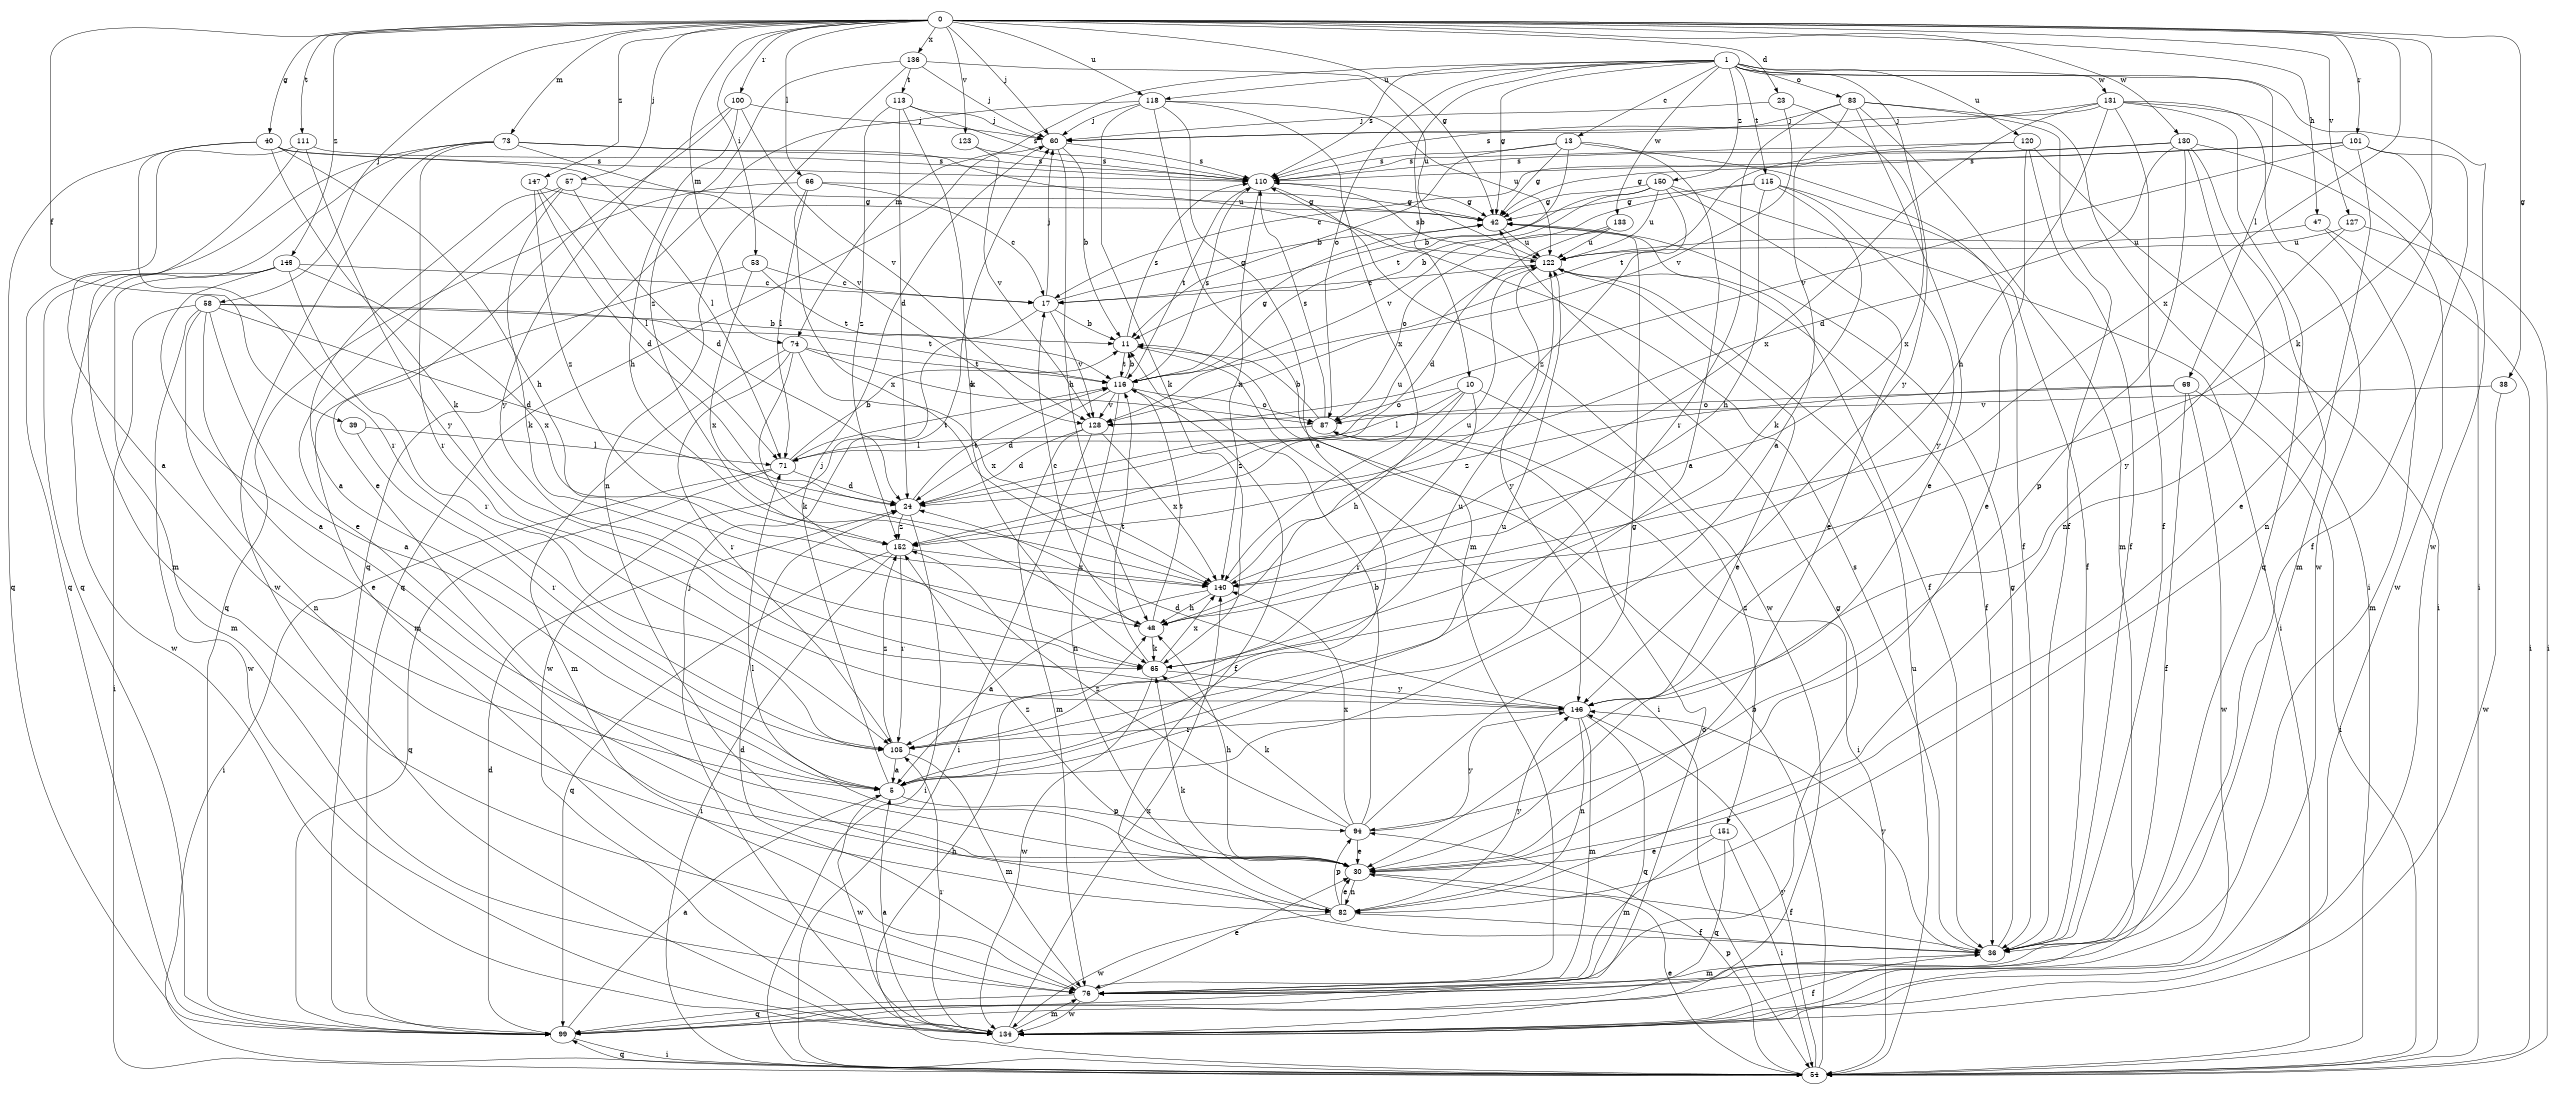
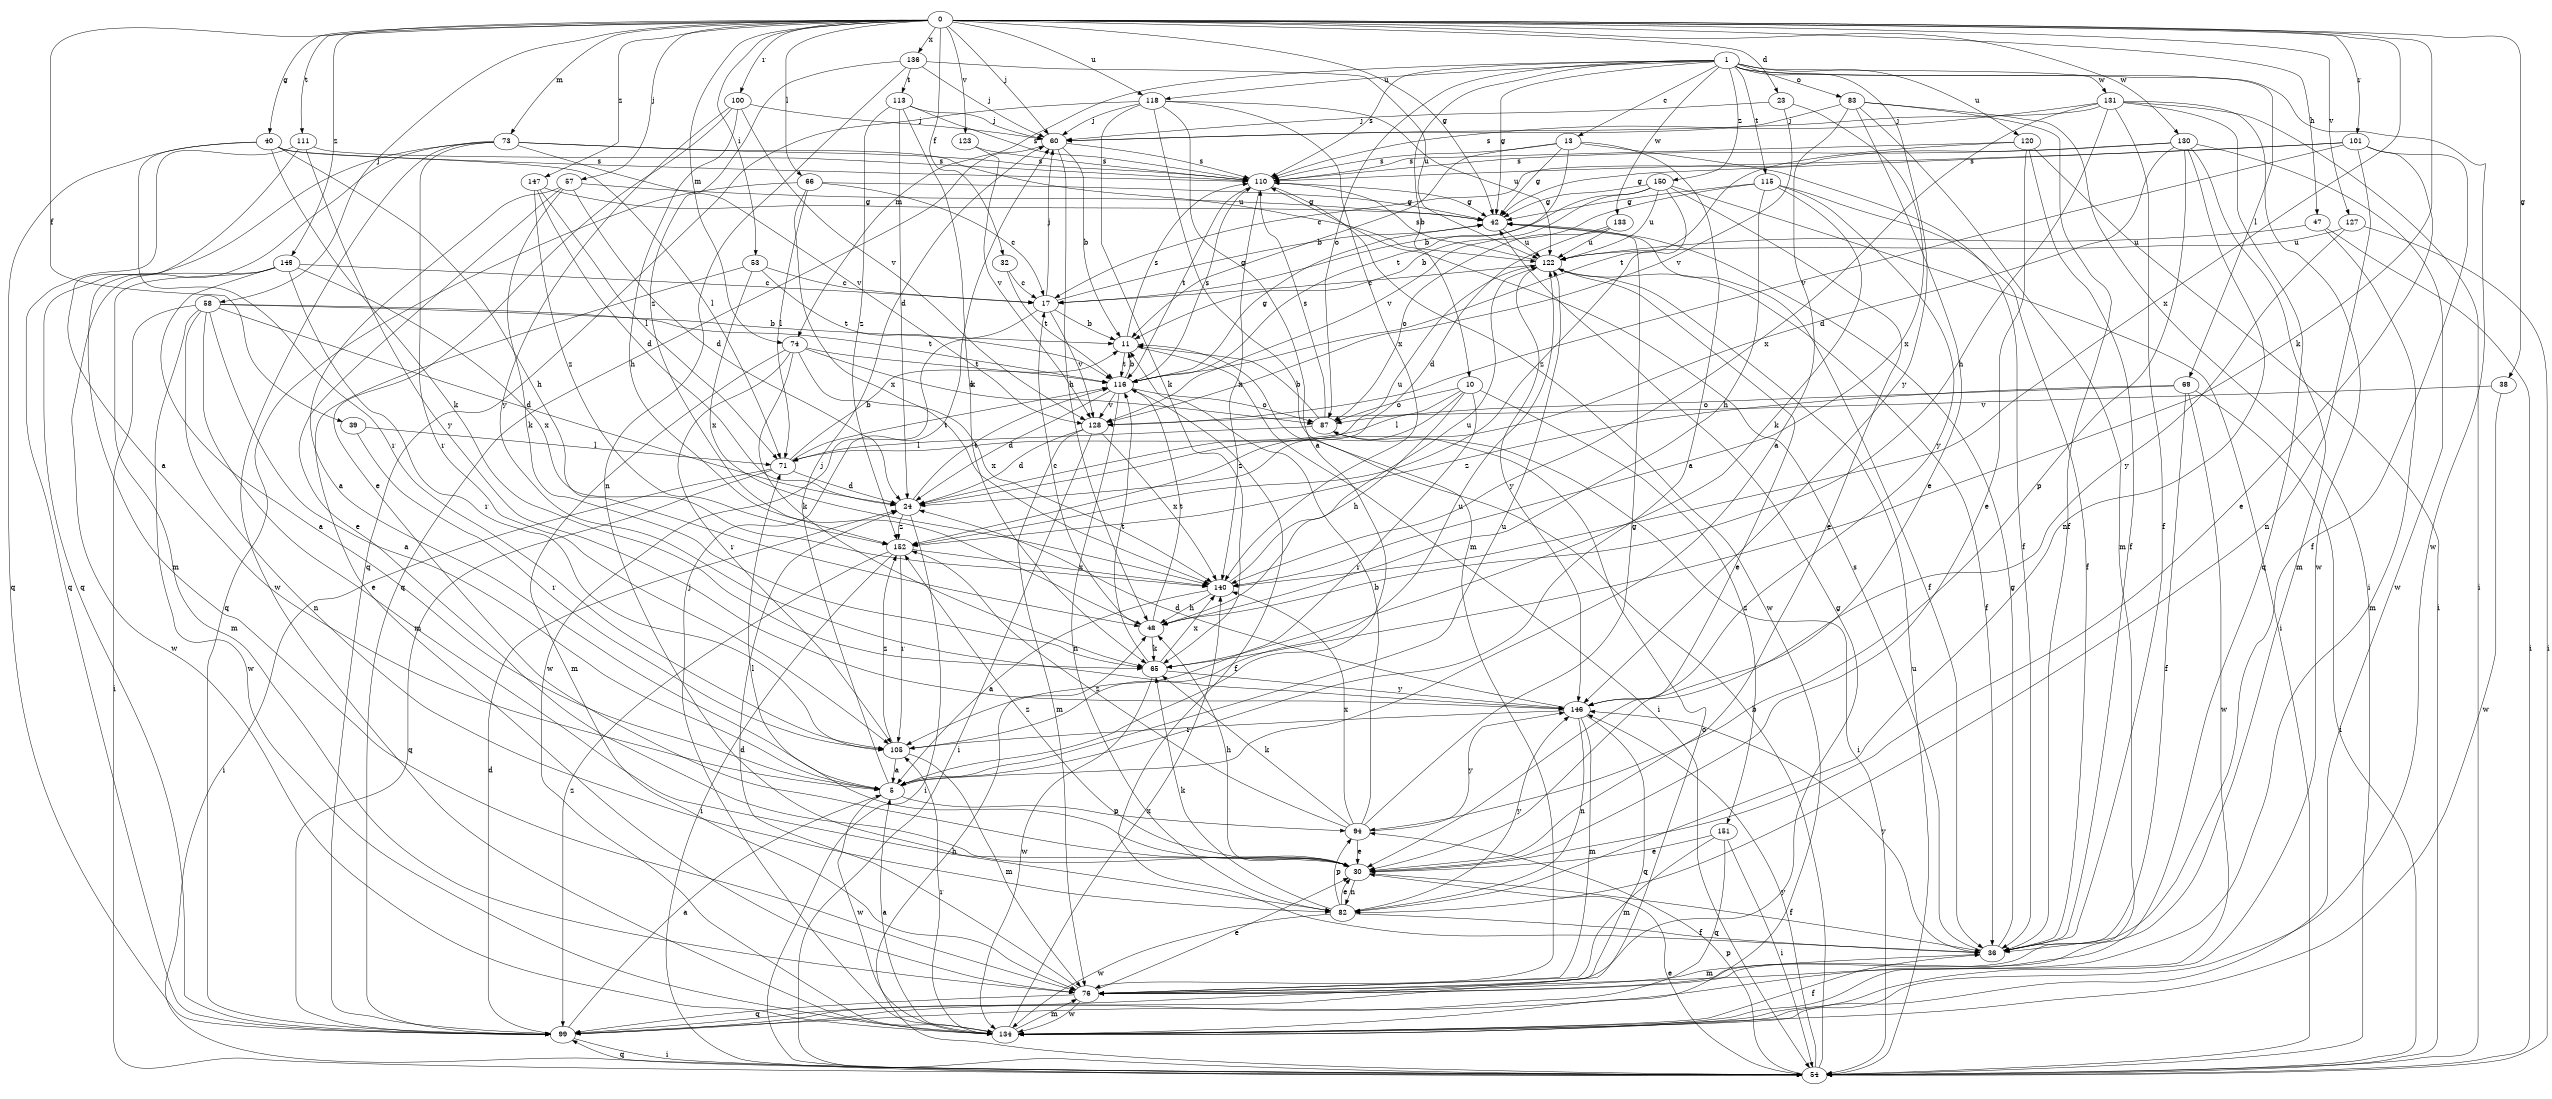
none -> (1005, 263)
(1509, 588) -> none
(572, 791) -> (572, 791)
